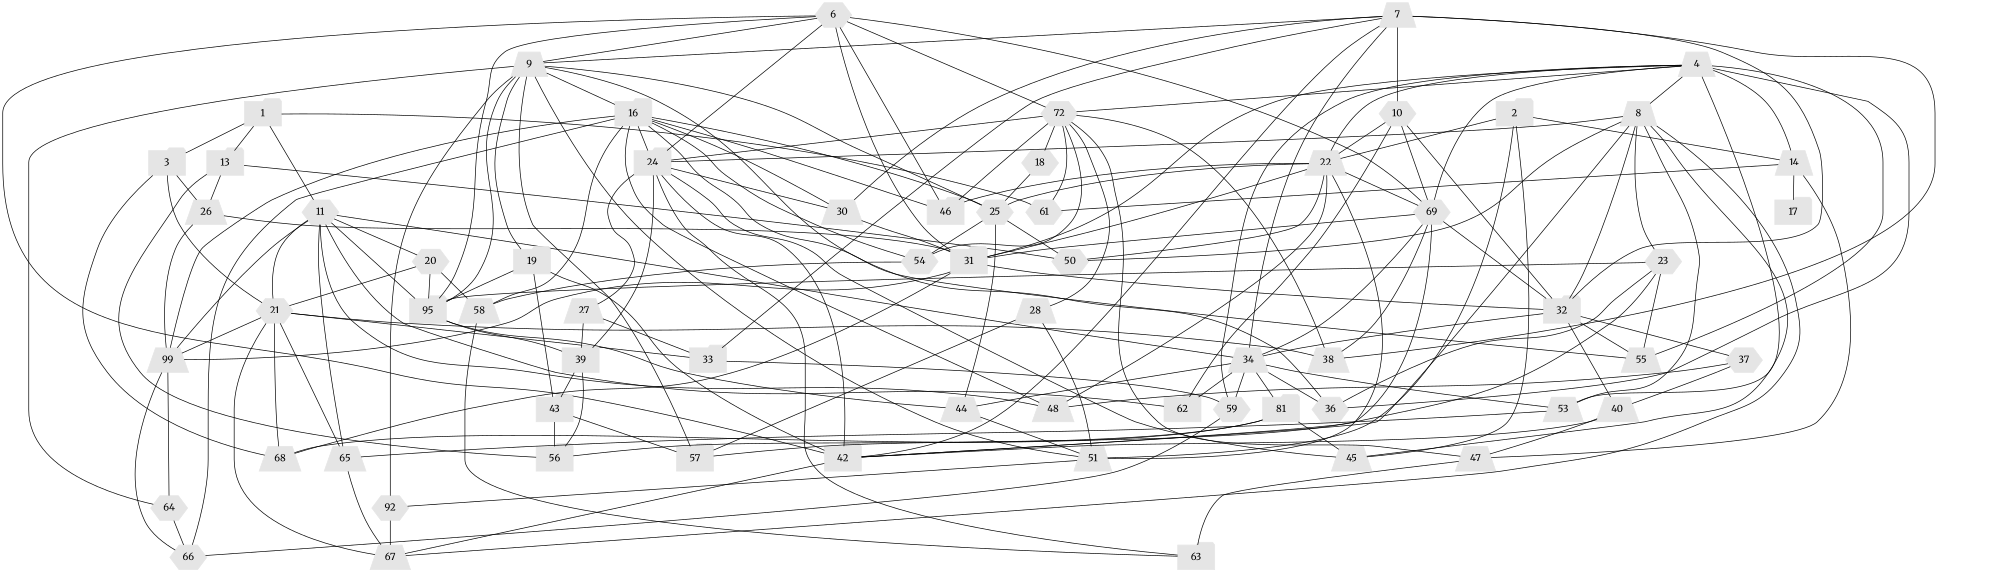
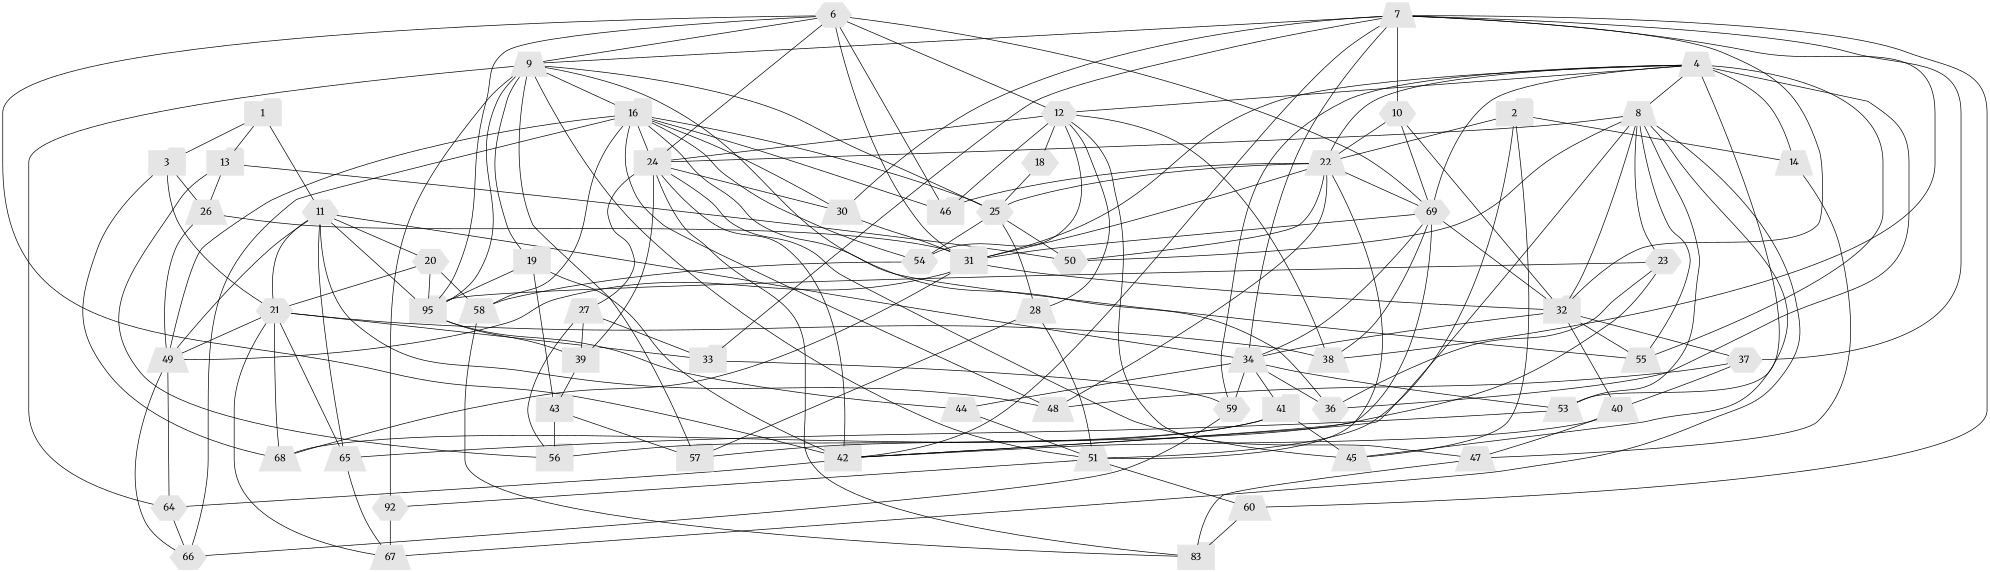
none -> (1919, 66)
(1059, 114) -> (1059, 114)
(1044, 212) -> none
(1793, 212) -> none
(987, 312) -> (1021, 260)
(1651, 315) -> (1681, 238)
(168, 360) -> (168, 360)
(1183, 409) -> none
(1281, 409) -> (1281, 409)
(582, 411) -> (535, 382)
(615, 508) -> (521, 485)
none -> (1250, 508)
(1196, 557) -> (1196, 557)
